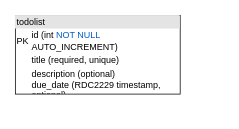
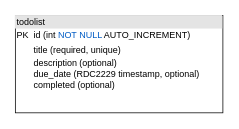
(98, 55) -> (119, 64)
